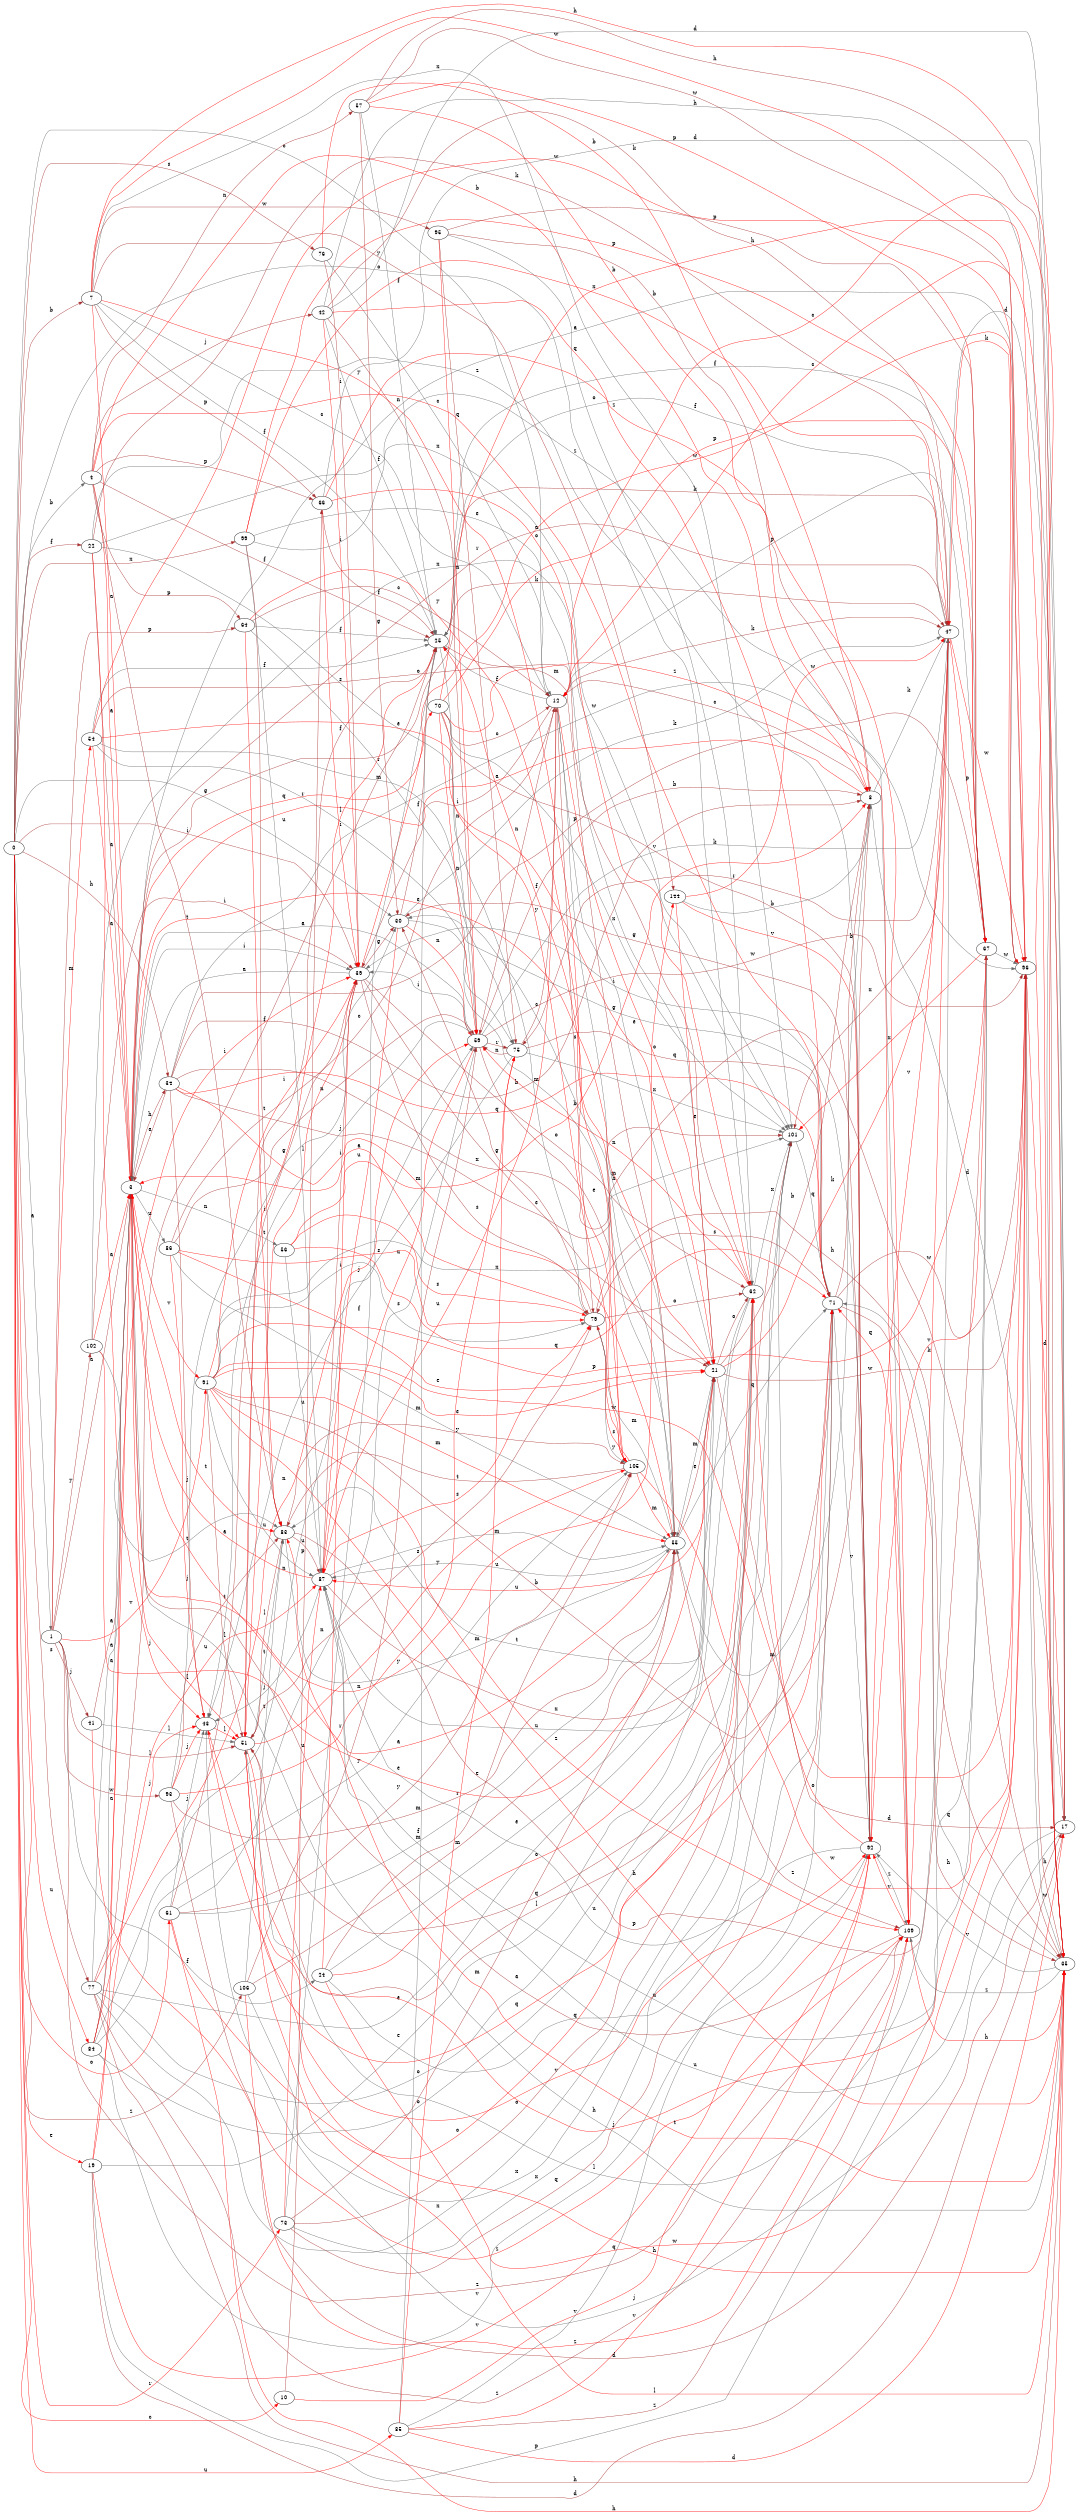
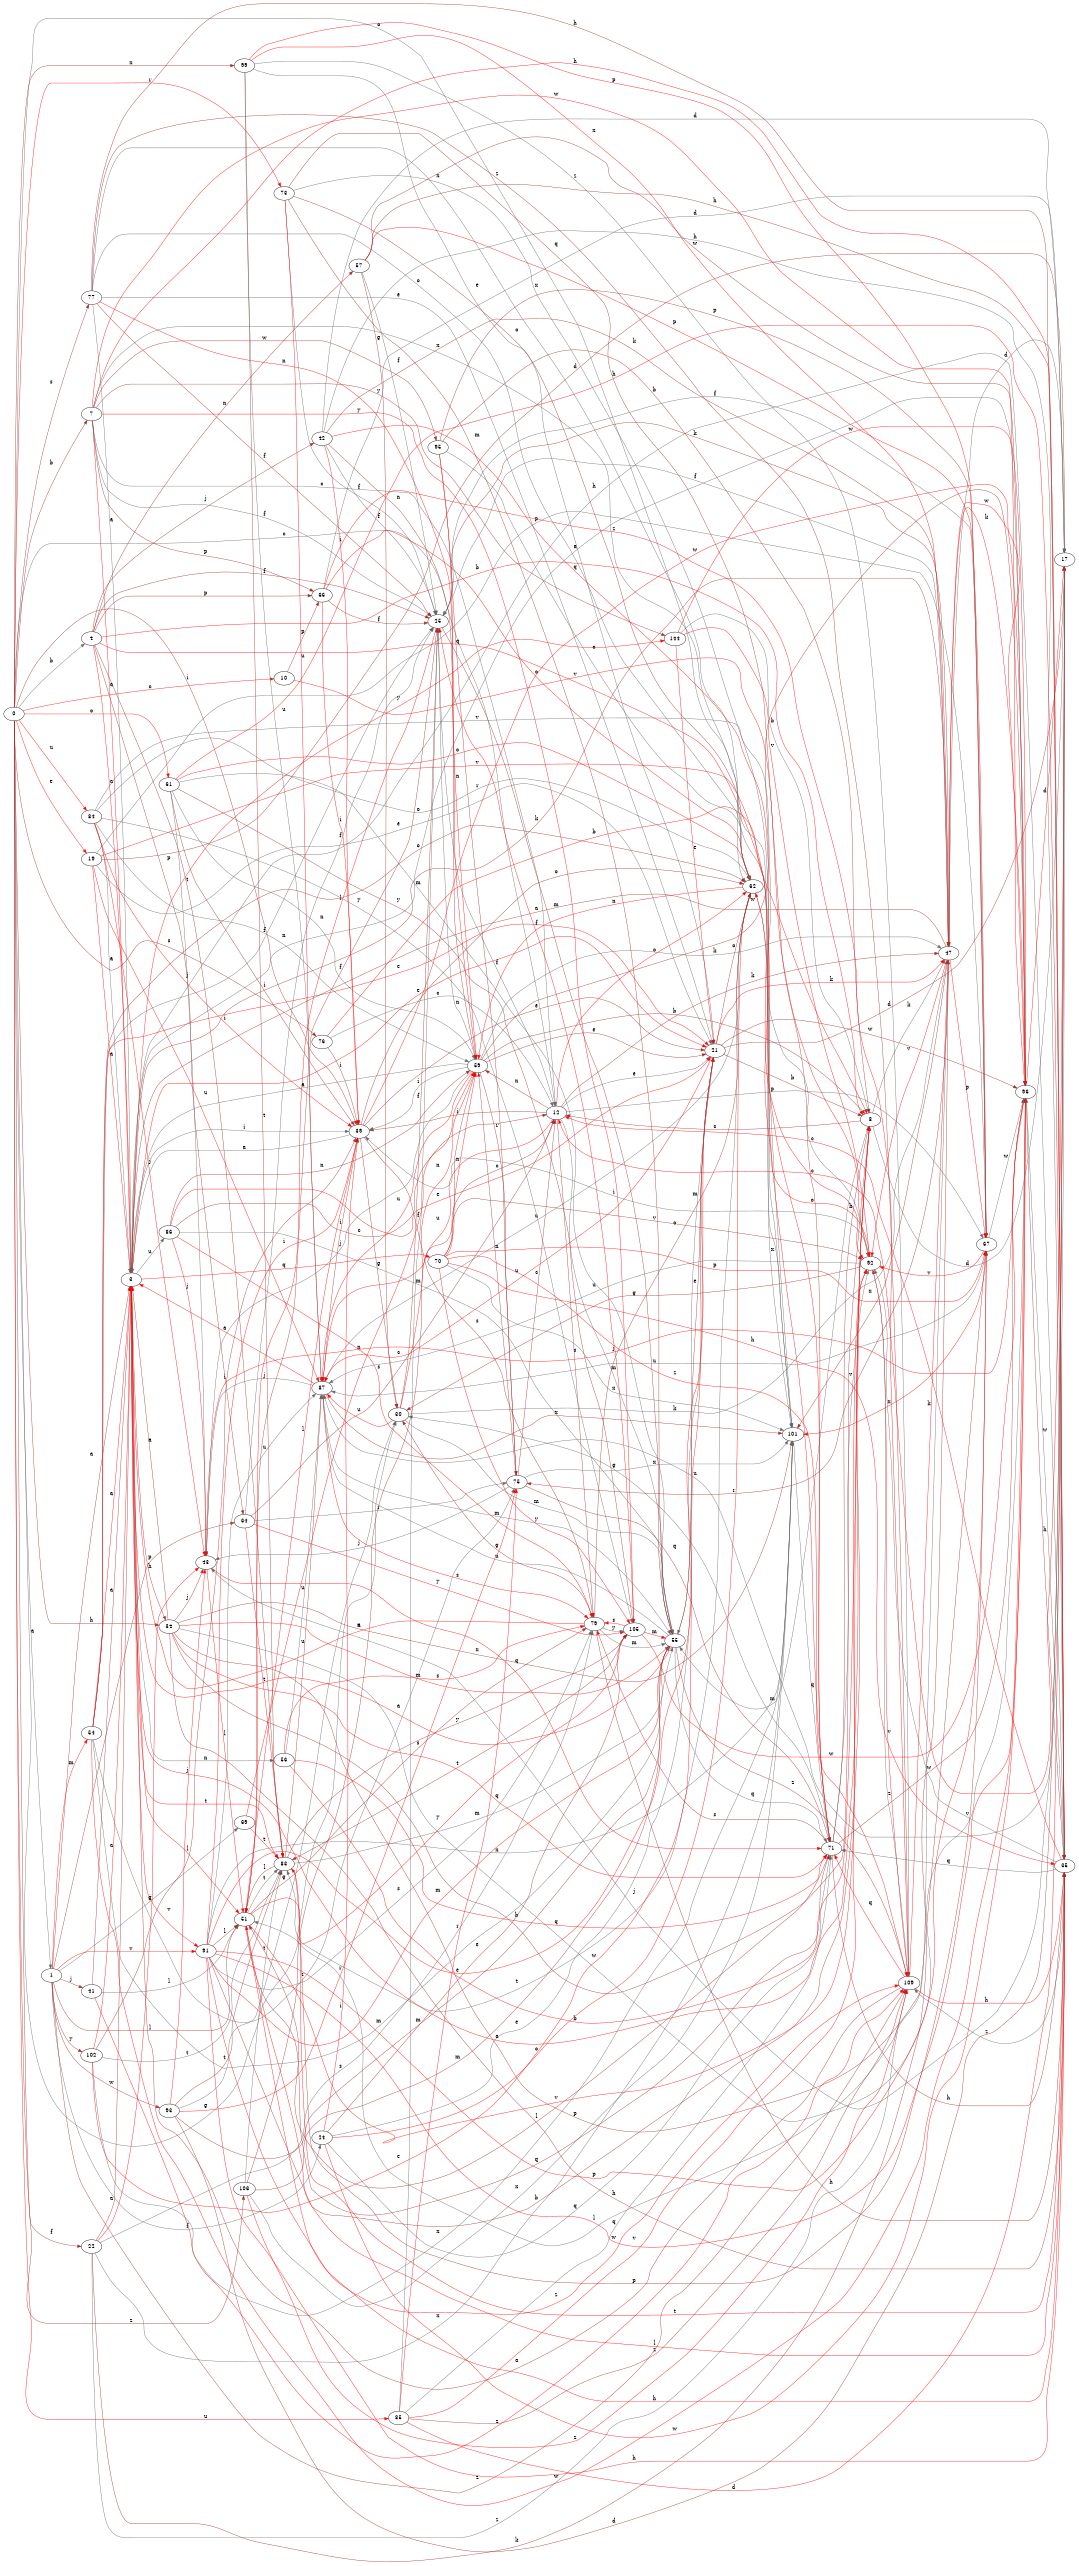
(696, 385) -> none
(786, 736) -> (1022, 623)
(844, 837) -> (512, 2515)
none -> (244, 1823)
